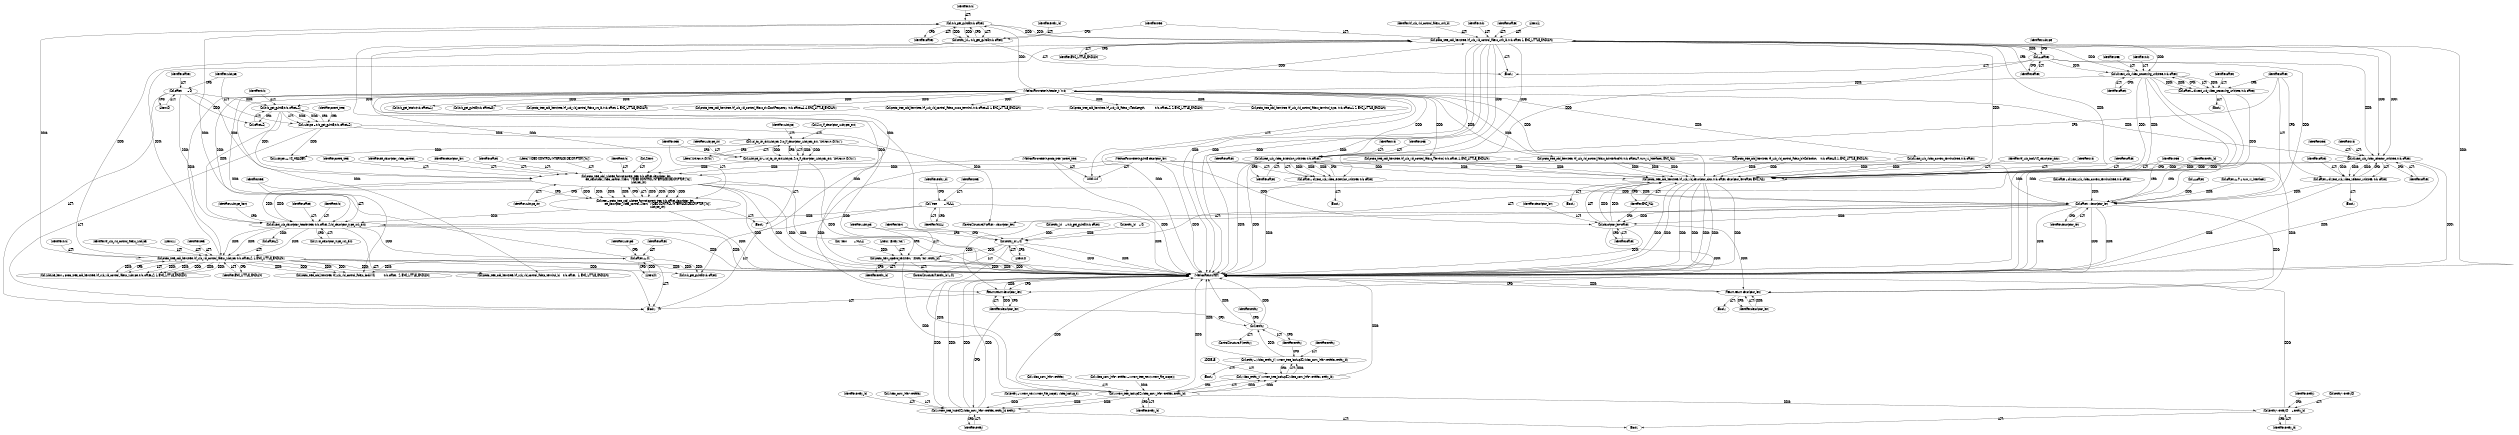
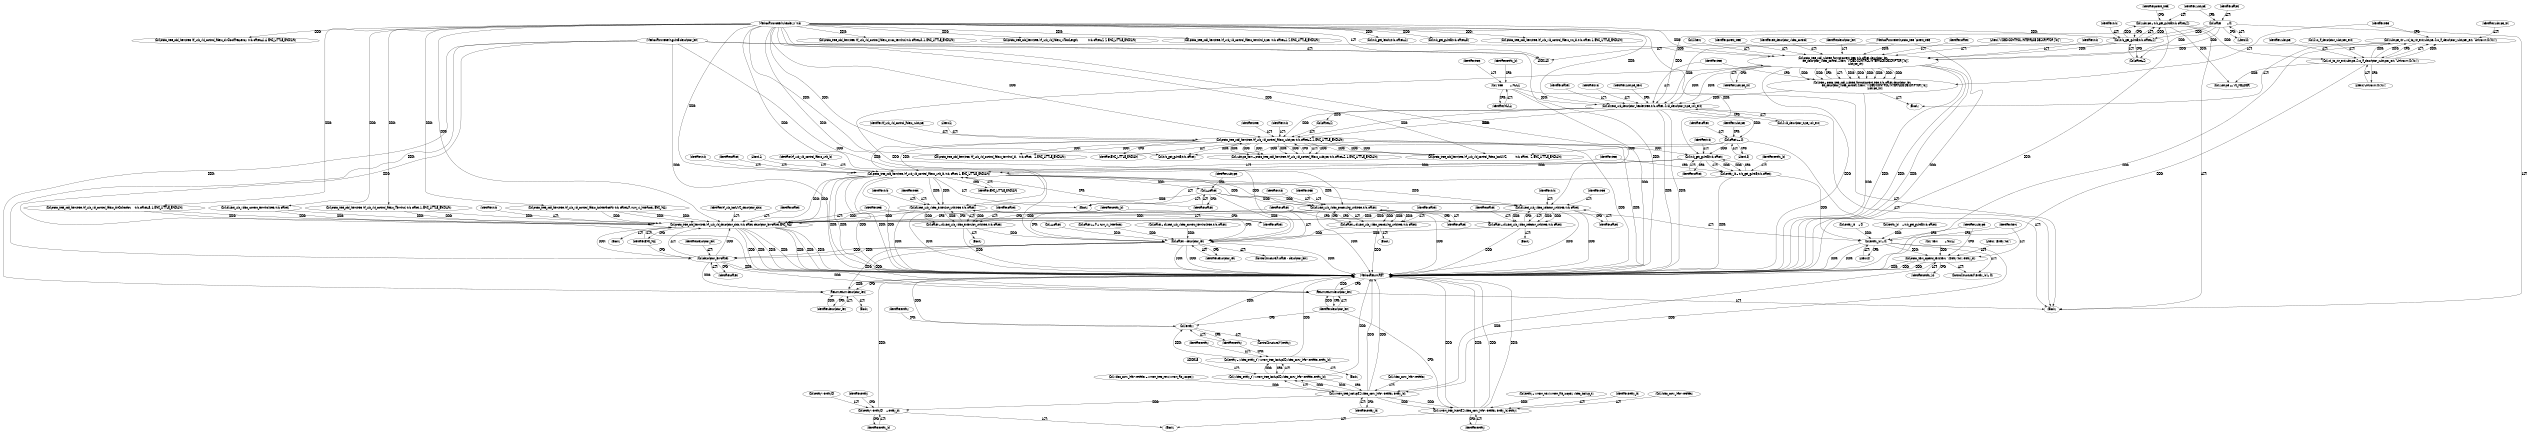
(1590, 86) -> (921, 166)
(701, 129) -> (1820, 250)
(652, 267) -> (1736, 149)
